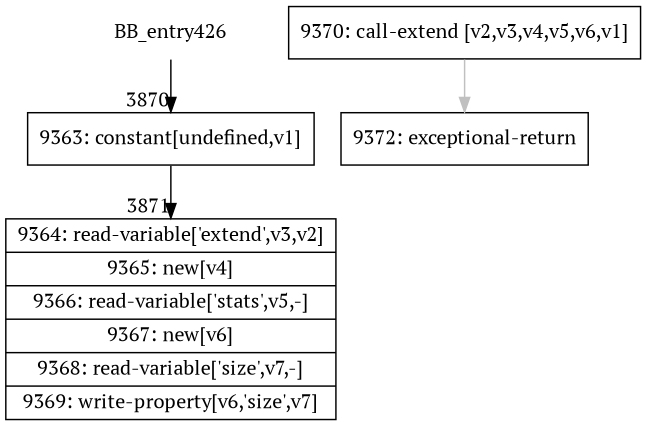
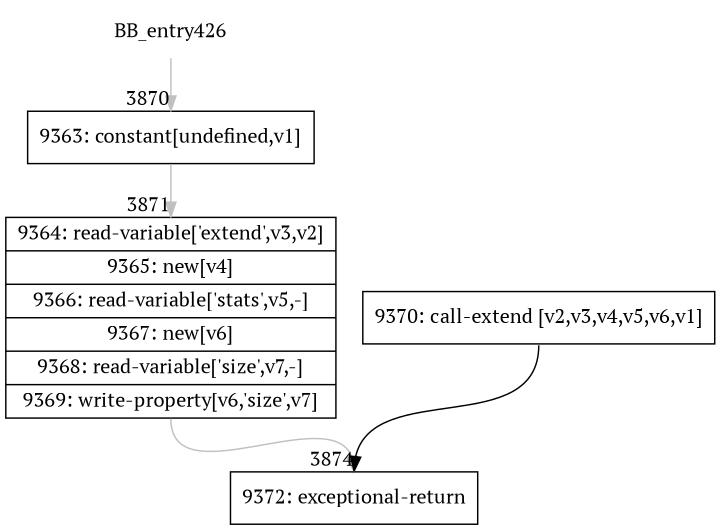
(171, 78) -> (171, 77)
(465, 78) -> (454, 407)
(171, 185) -> (171, 183)
none -> (255, 446)
